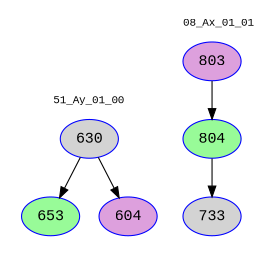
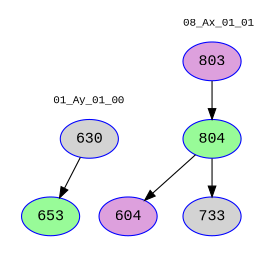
(89, 101) -> (89, 101)
(106, 173) -> (182, 167)
